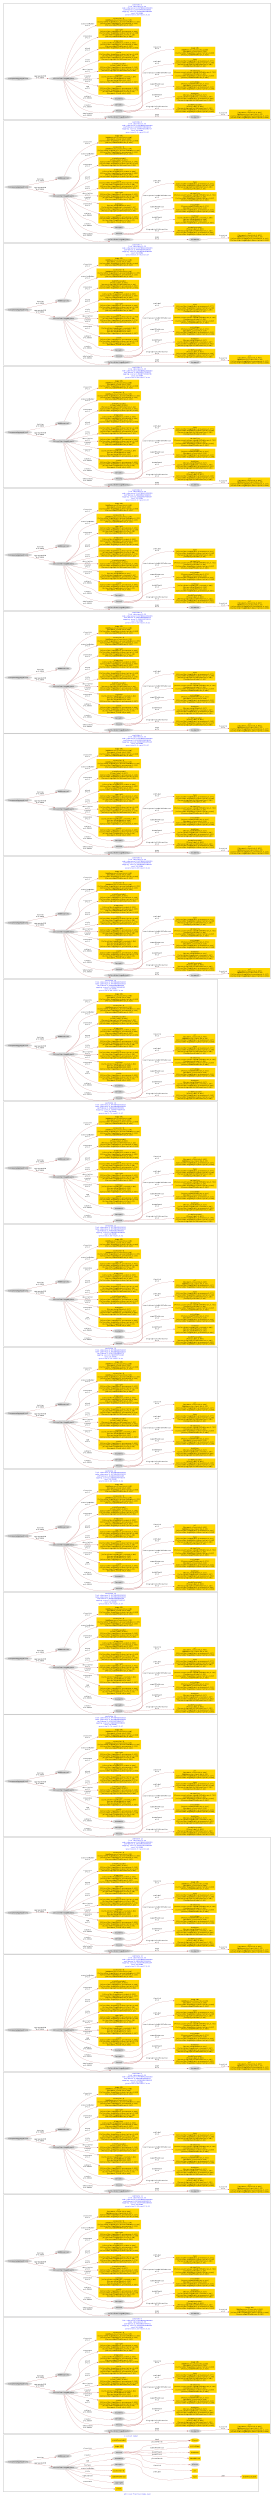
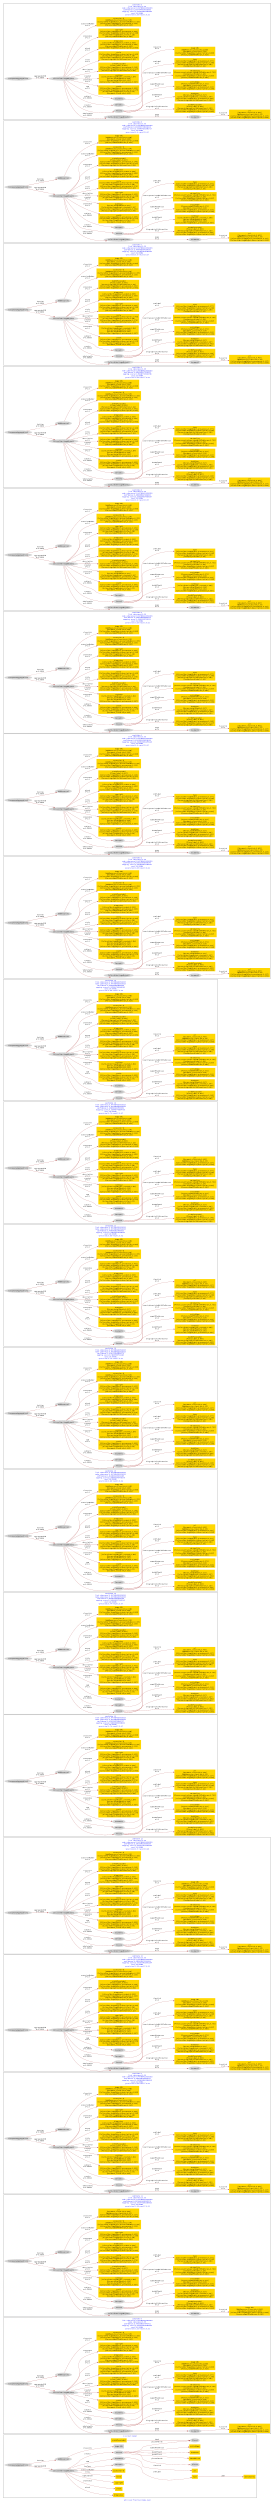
(195, 2440) -> (195, 2440)
(119, 2446) -> (119, 2446)
(119, 2477) -> (119, 2477)
(250, 2477) -> (250, 2477)
(119, 2483) -> (119, 2483)
none -> (119, 2495)
